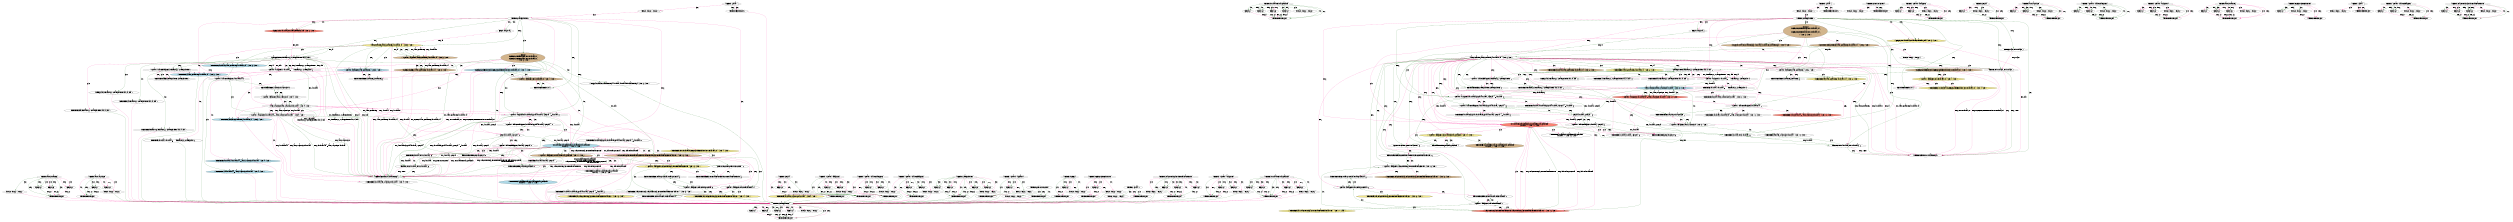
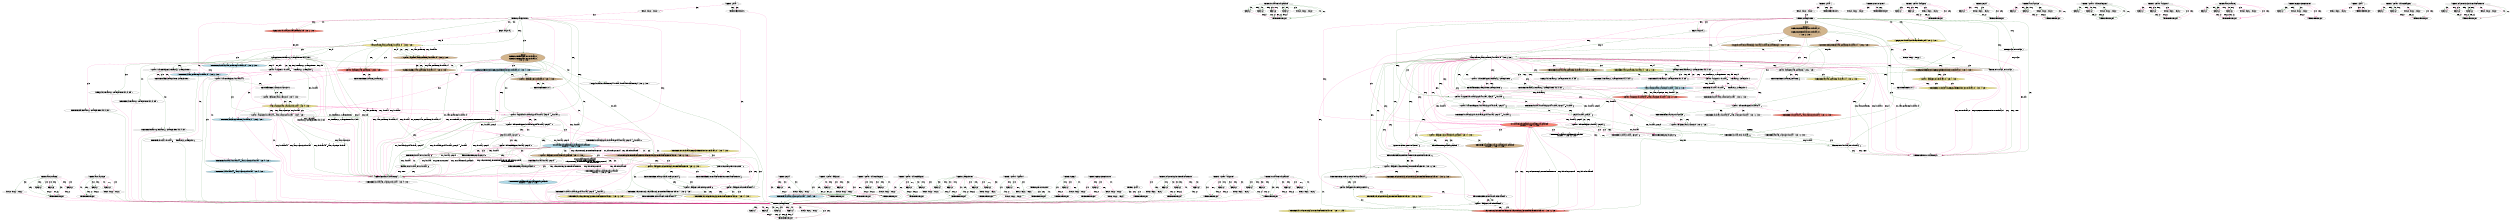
(363, 70) -> (363, 70)
(1693, 100) -> none
(1836, 100) -> none
(290, 106) -> (290, 106)
(1750, 130) -> (1750, 130)
(796, 196) -> (796, 196)
